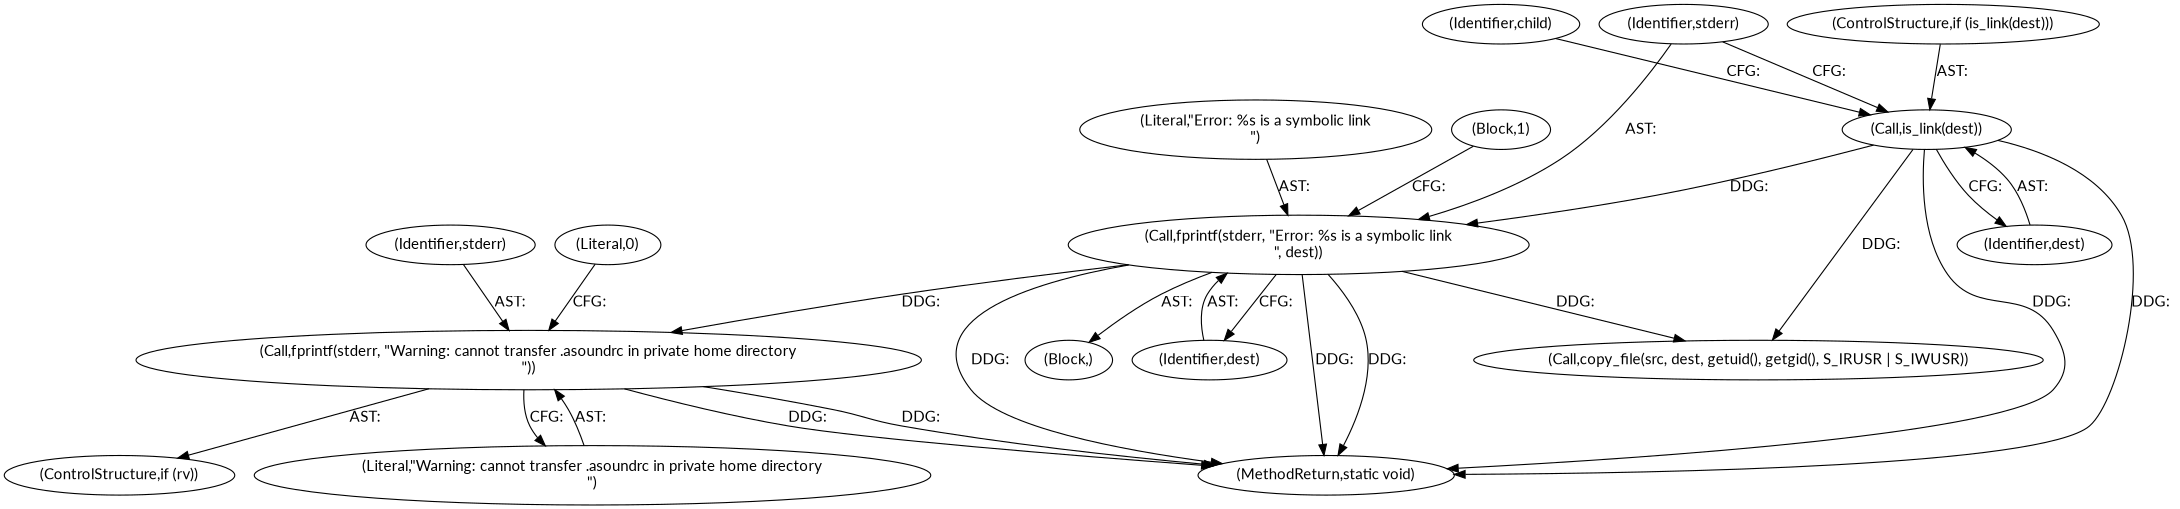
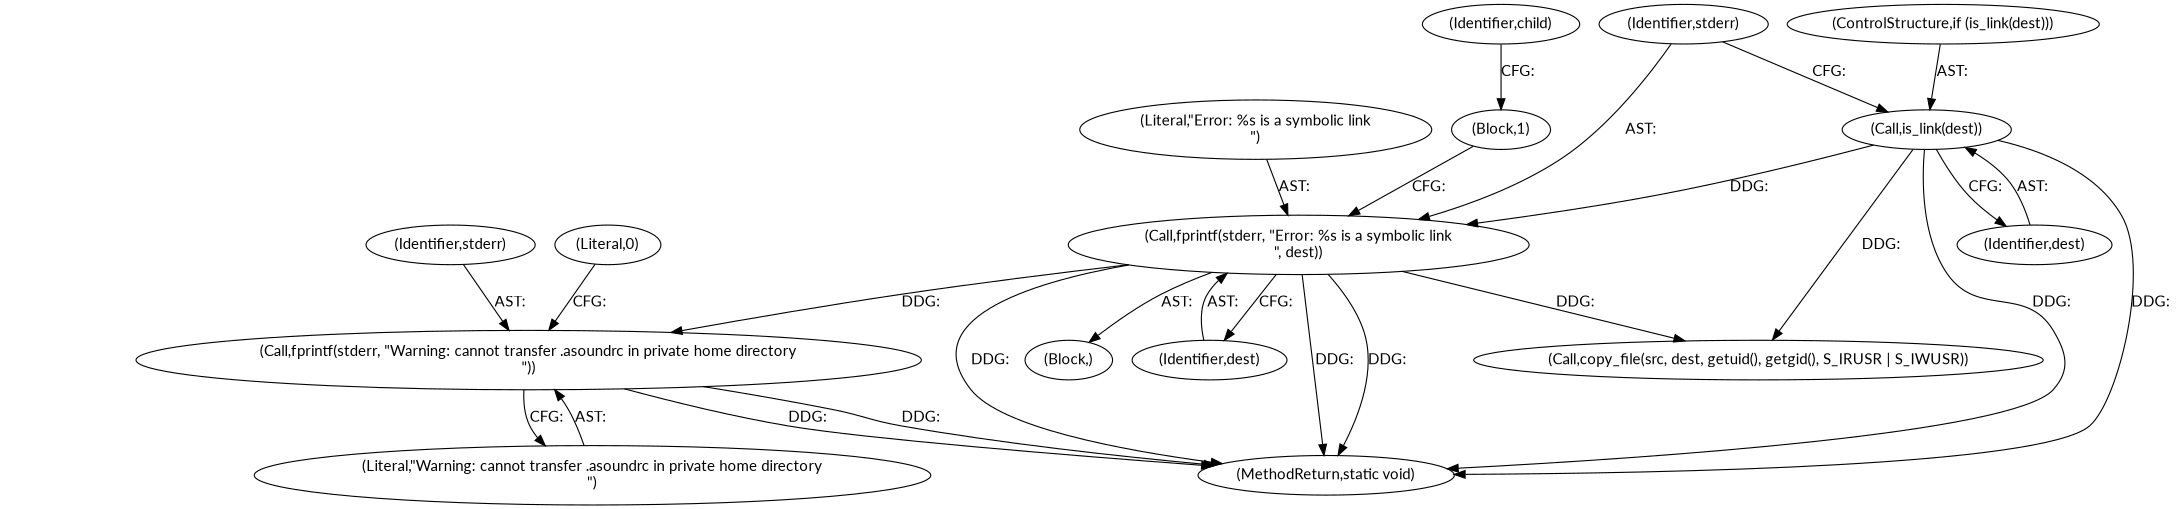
(1708, 75) -> (1501, 71)
(120, 475) -> none
